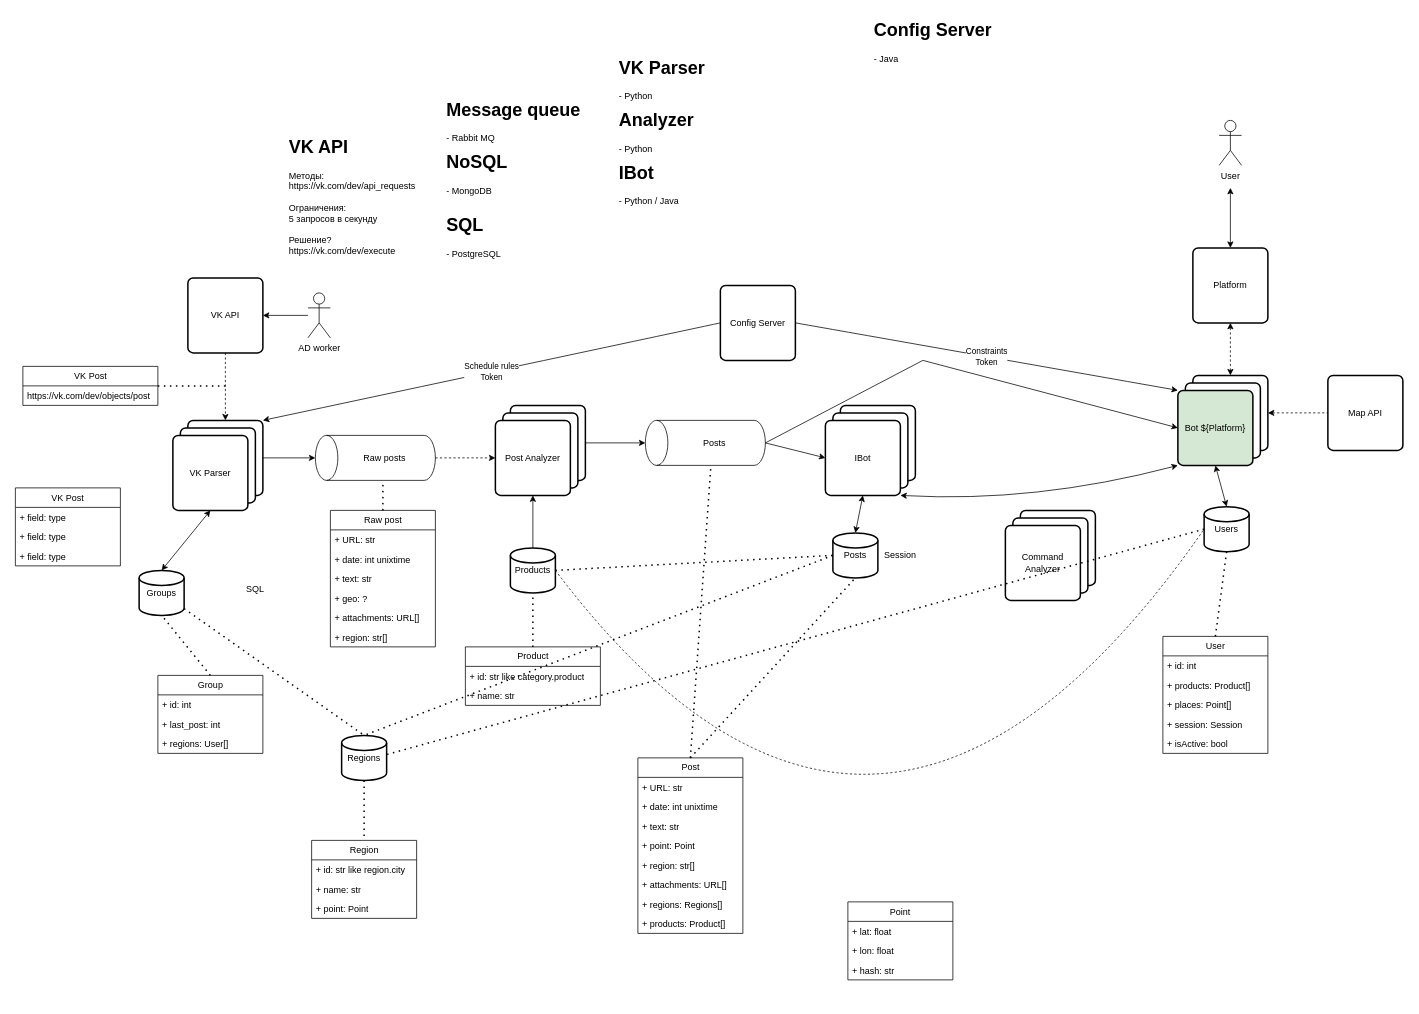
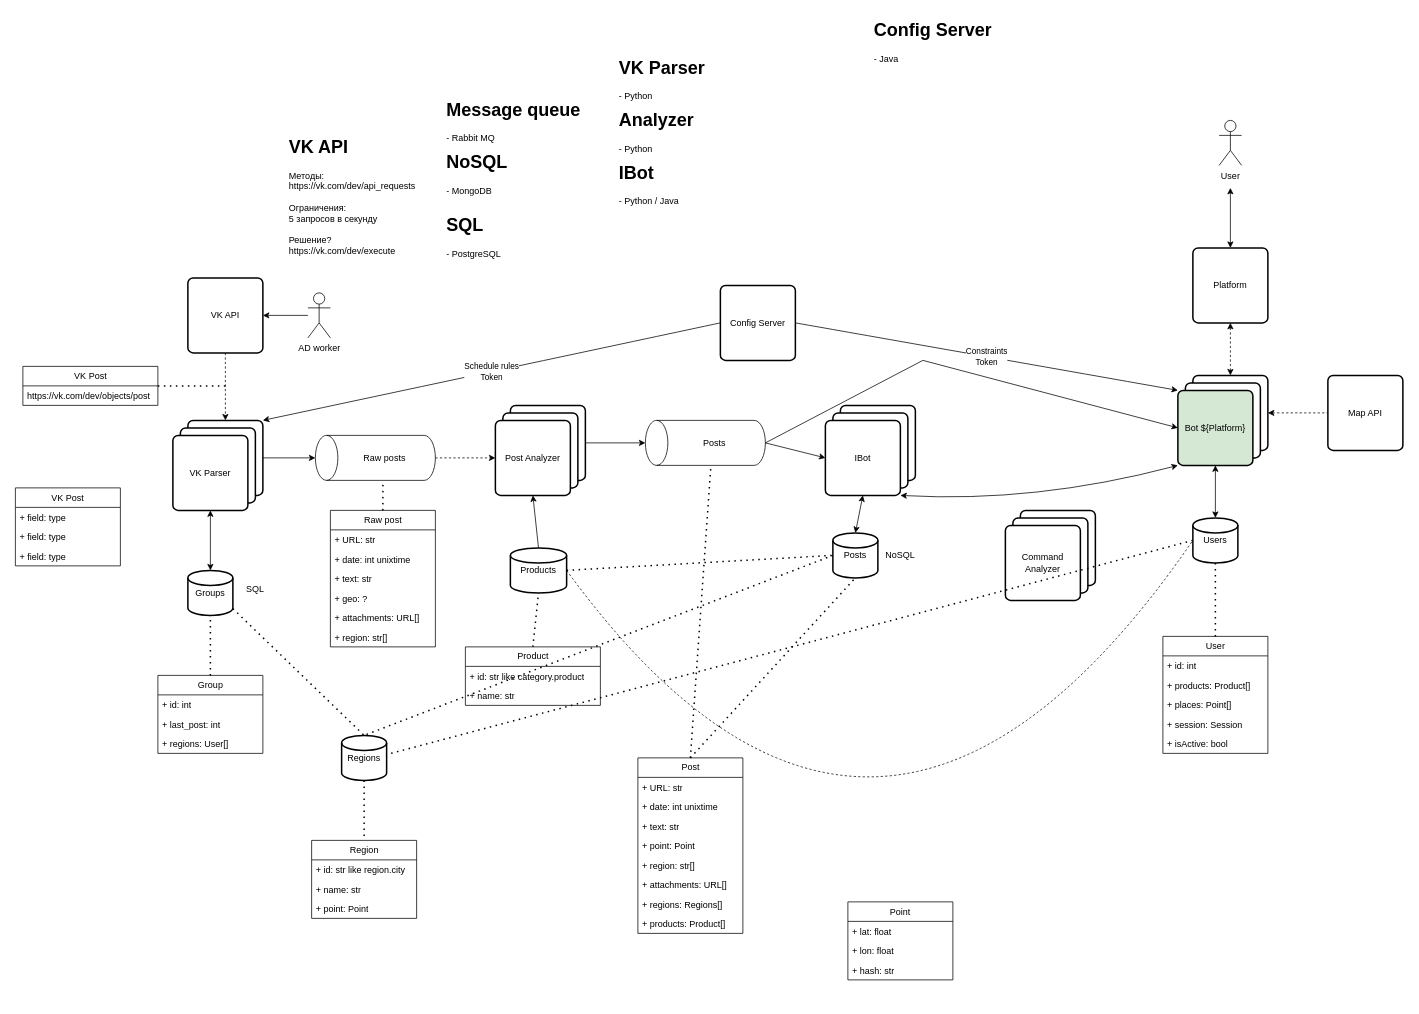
(1227, 529) -> (1215, 540)
(900, 555) -> (900, 555)
(533, 570) -> (539, 570)
(162, 593) -> (210, 593)
